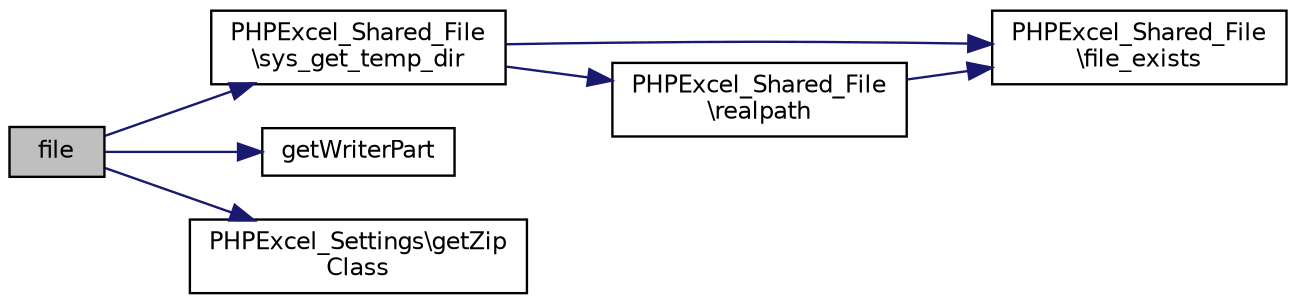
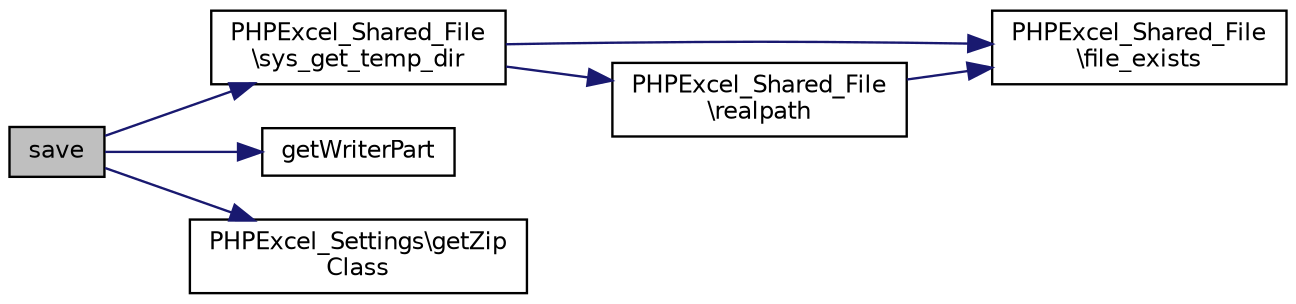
(57, 152) -> (57, 152)
